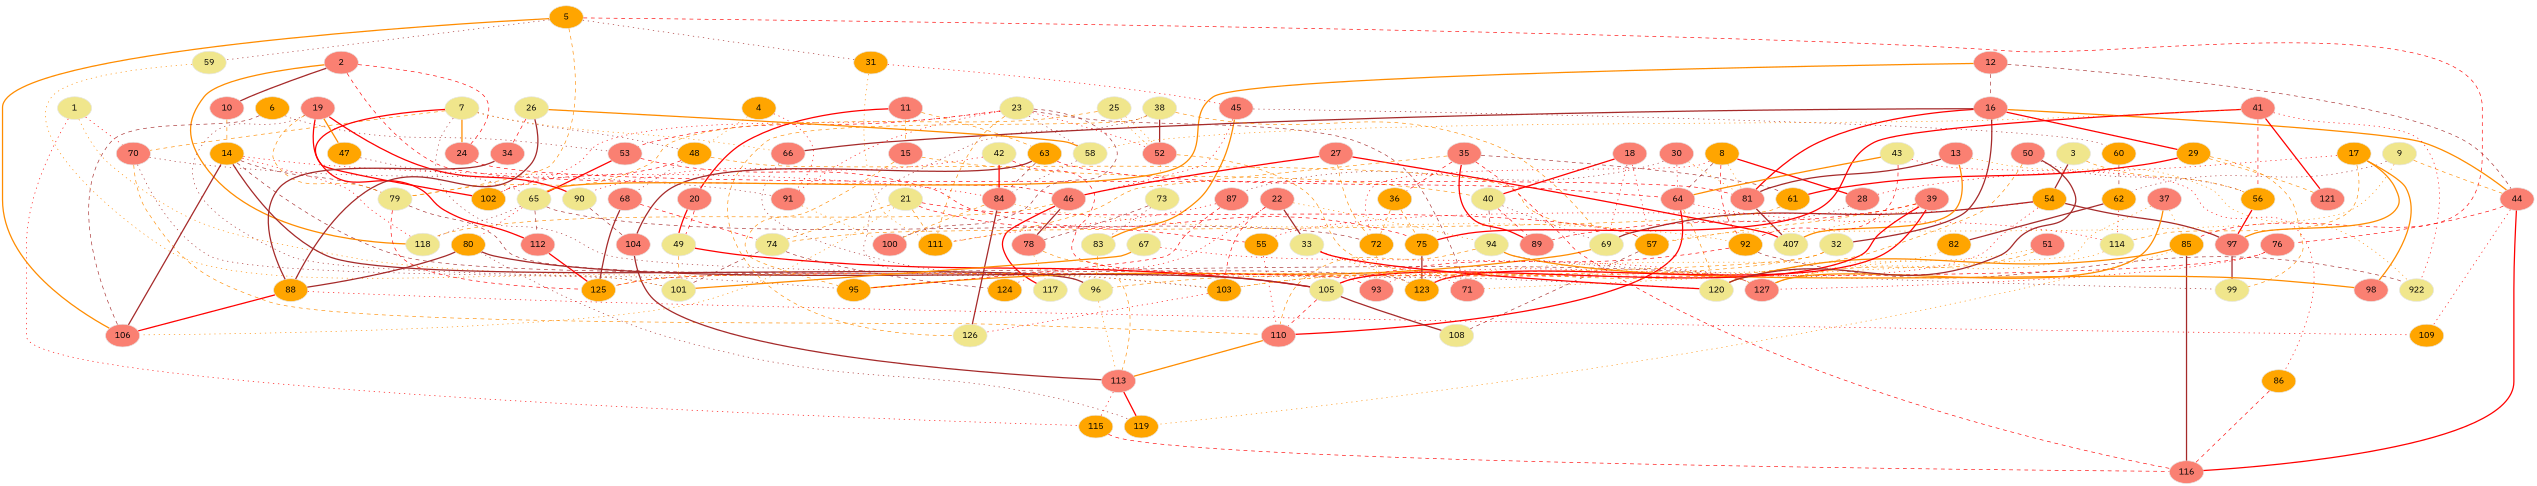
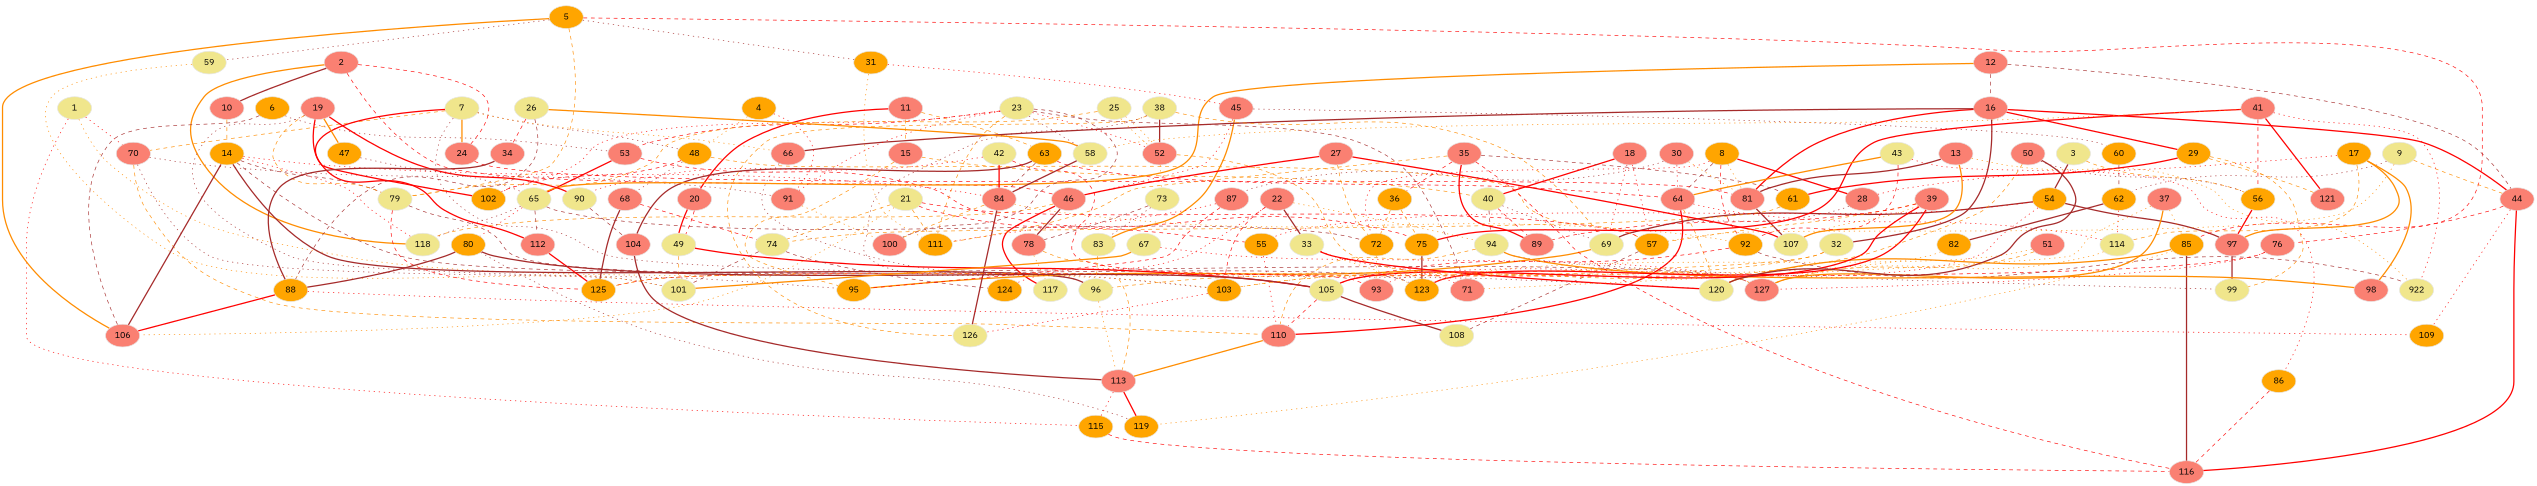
(2264, 125) -> (2264, 125)
(1045, 176) -> (1045, 176)
(450, 182) -> (450, 182)
(1791, 245) -> (1791, 245)
